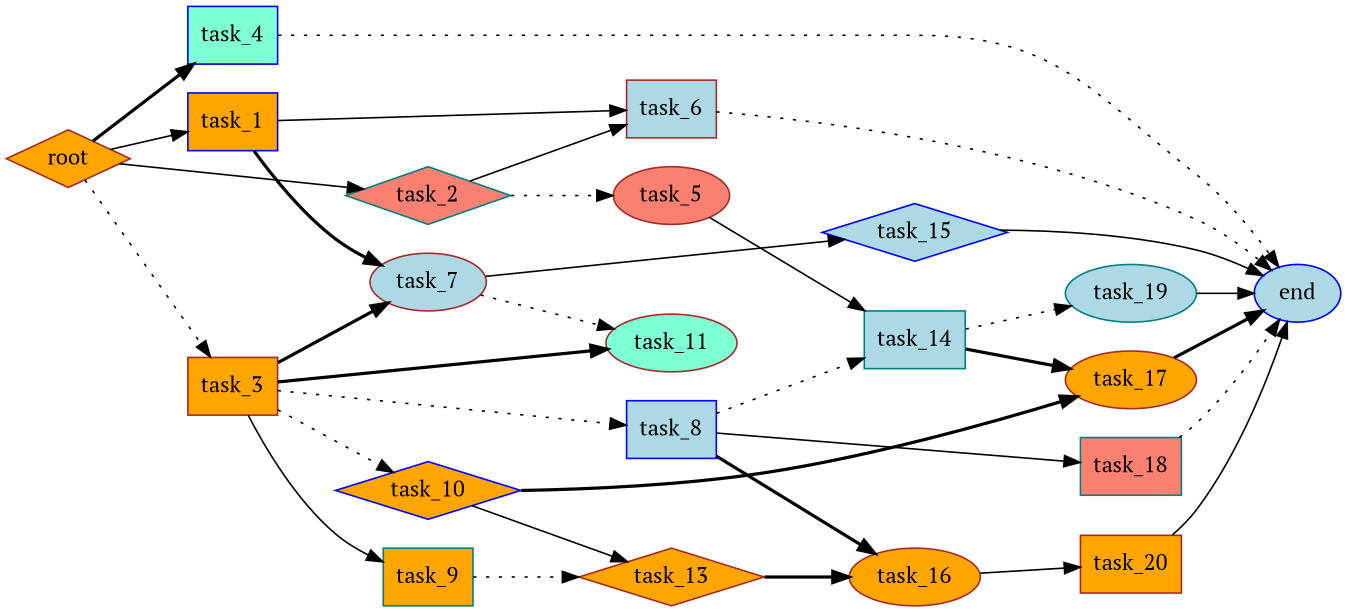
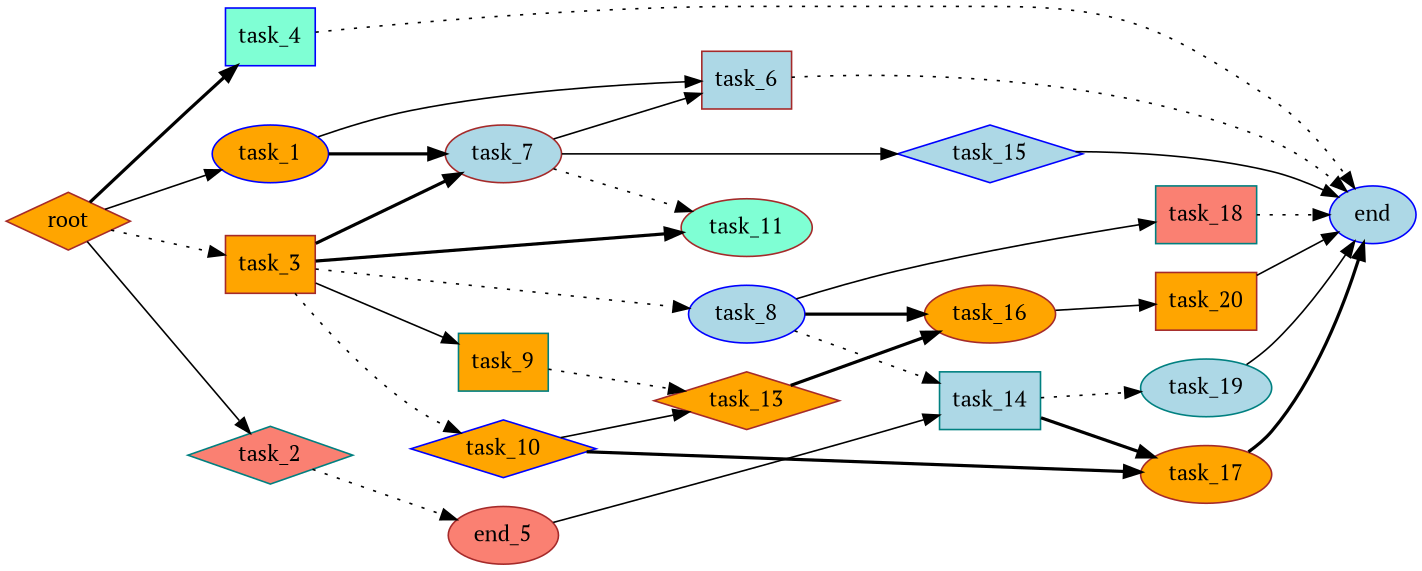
(233, 122) -> (270, 154)
(540, 156) -> (620, 119)
(671, 196) -> (503, 535)
(671, 430) -> (747, 314)
